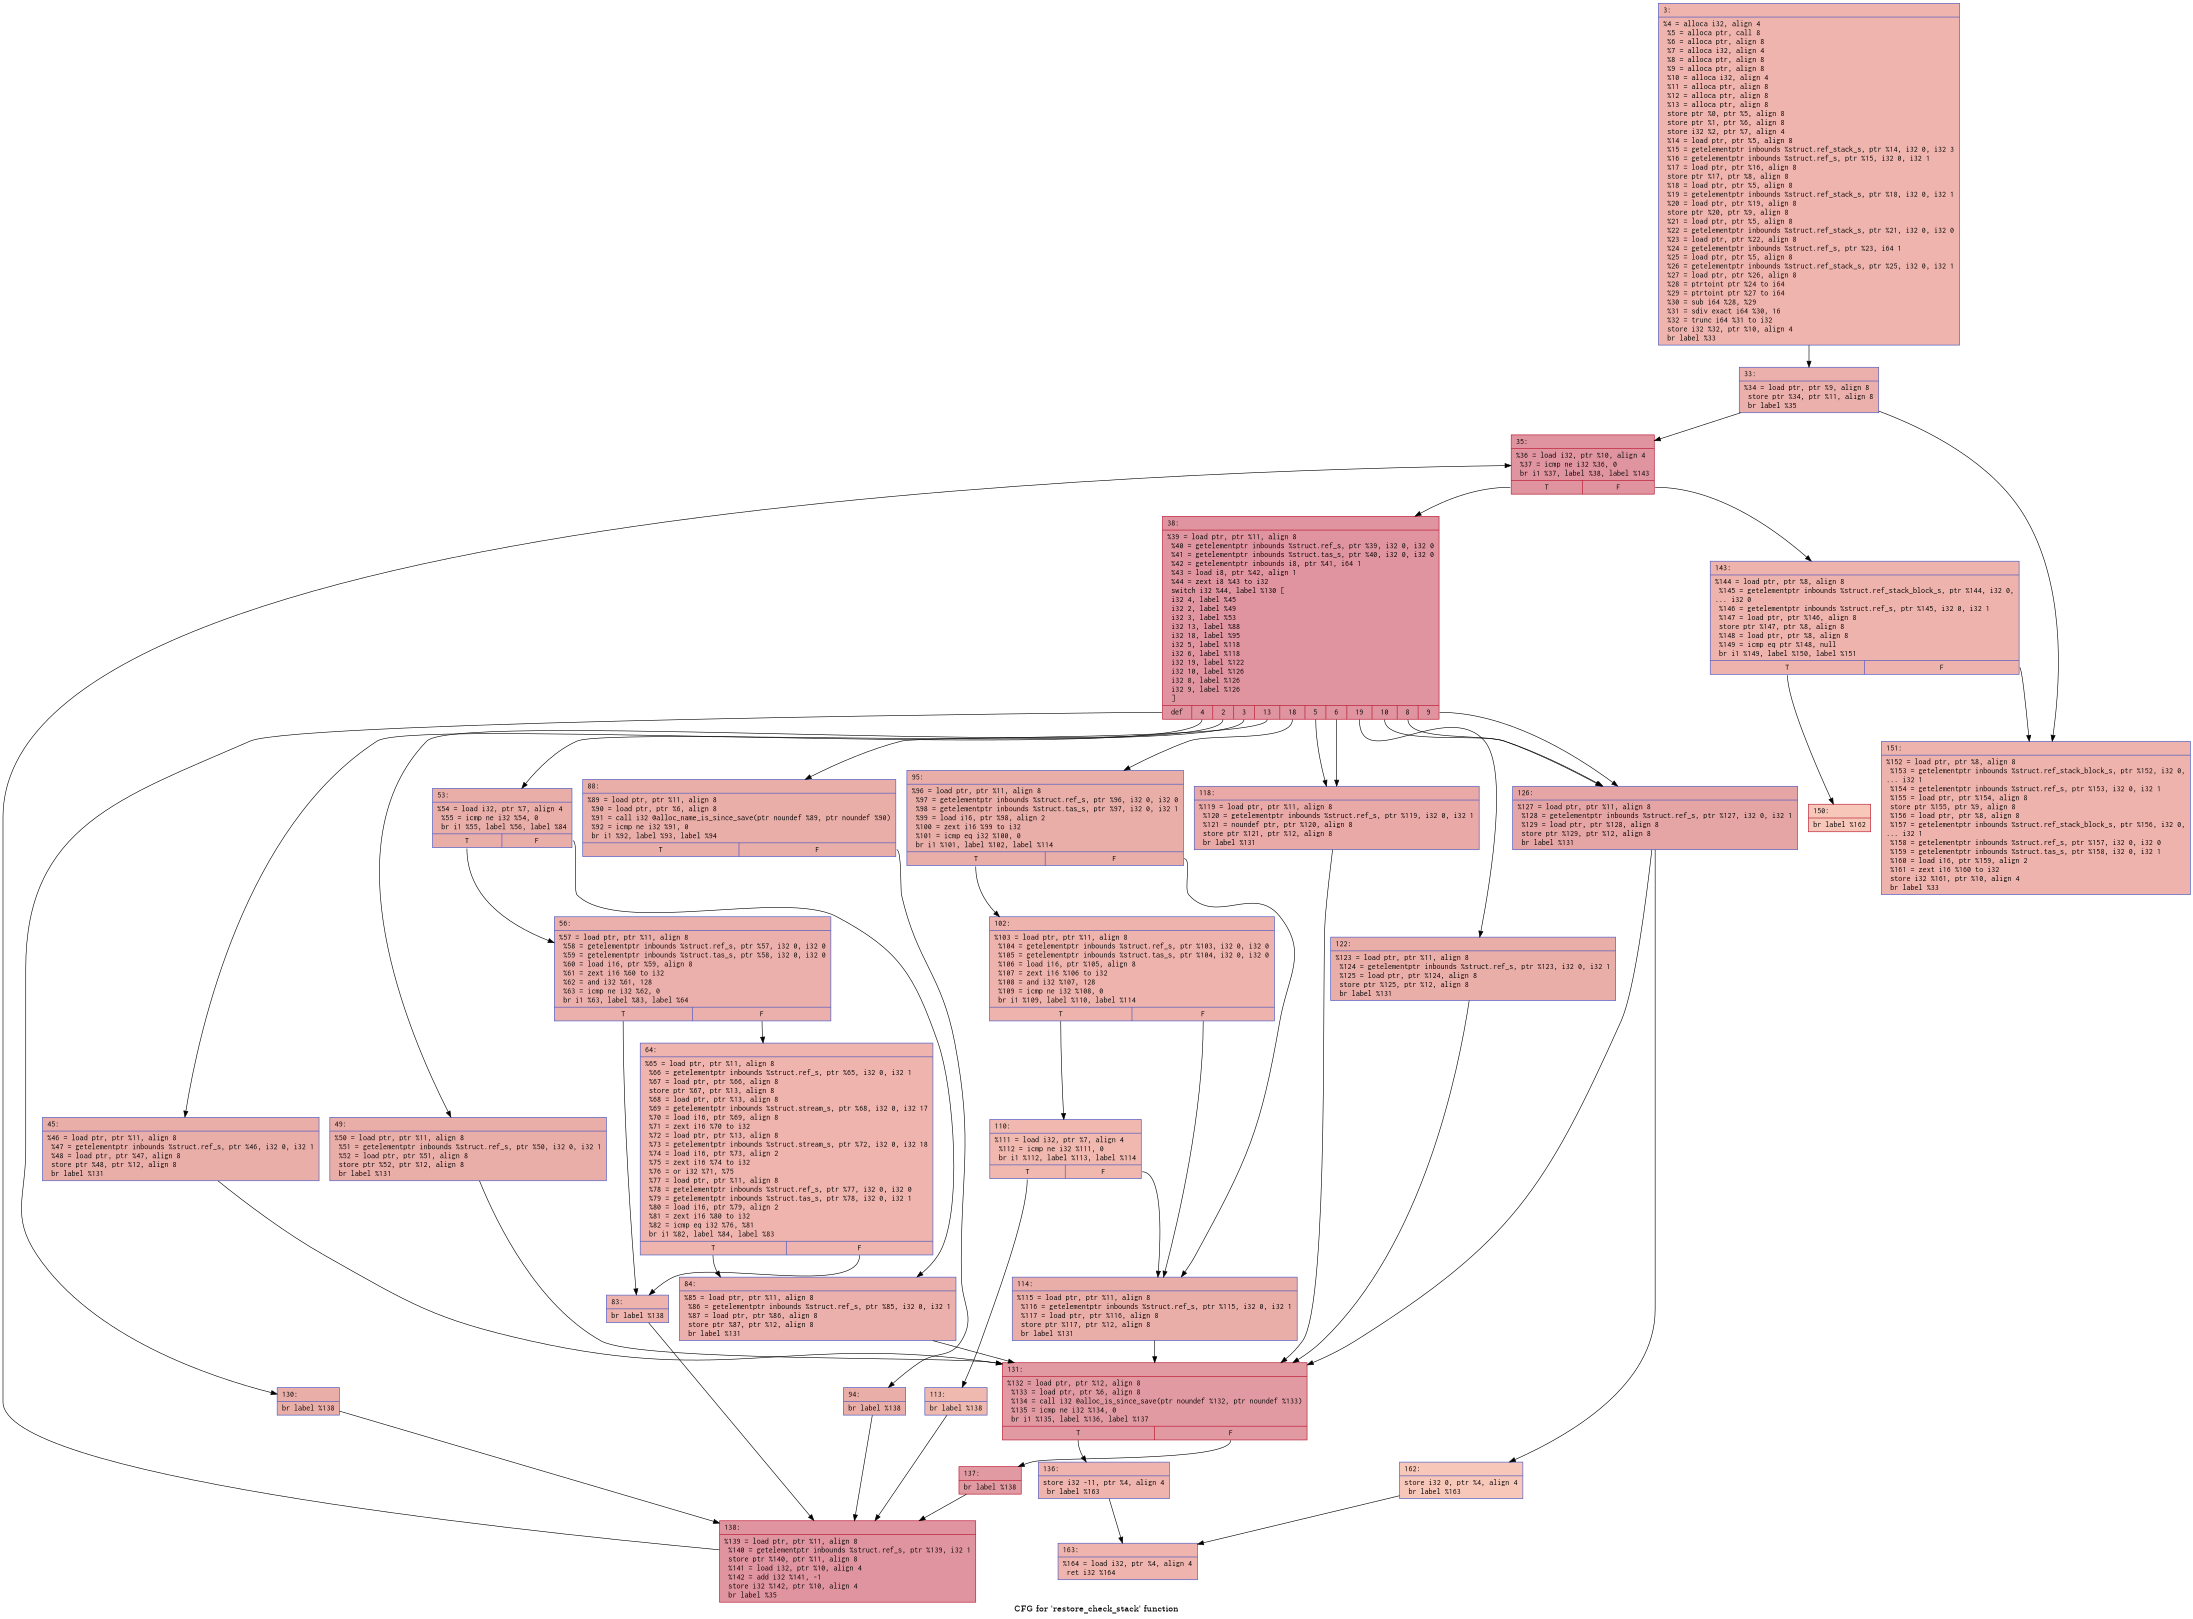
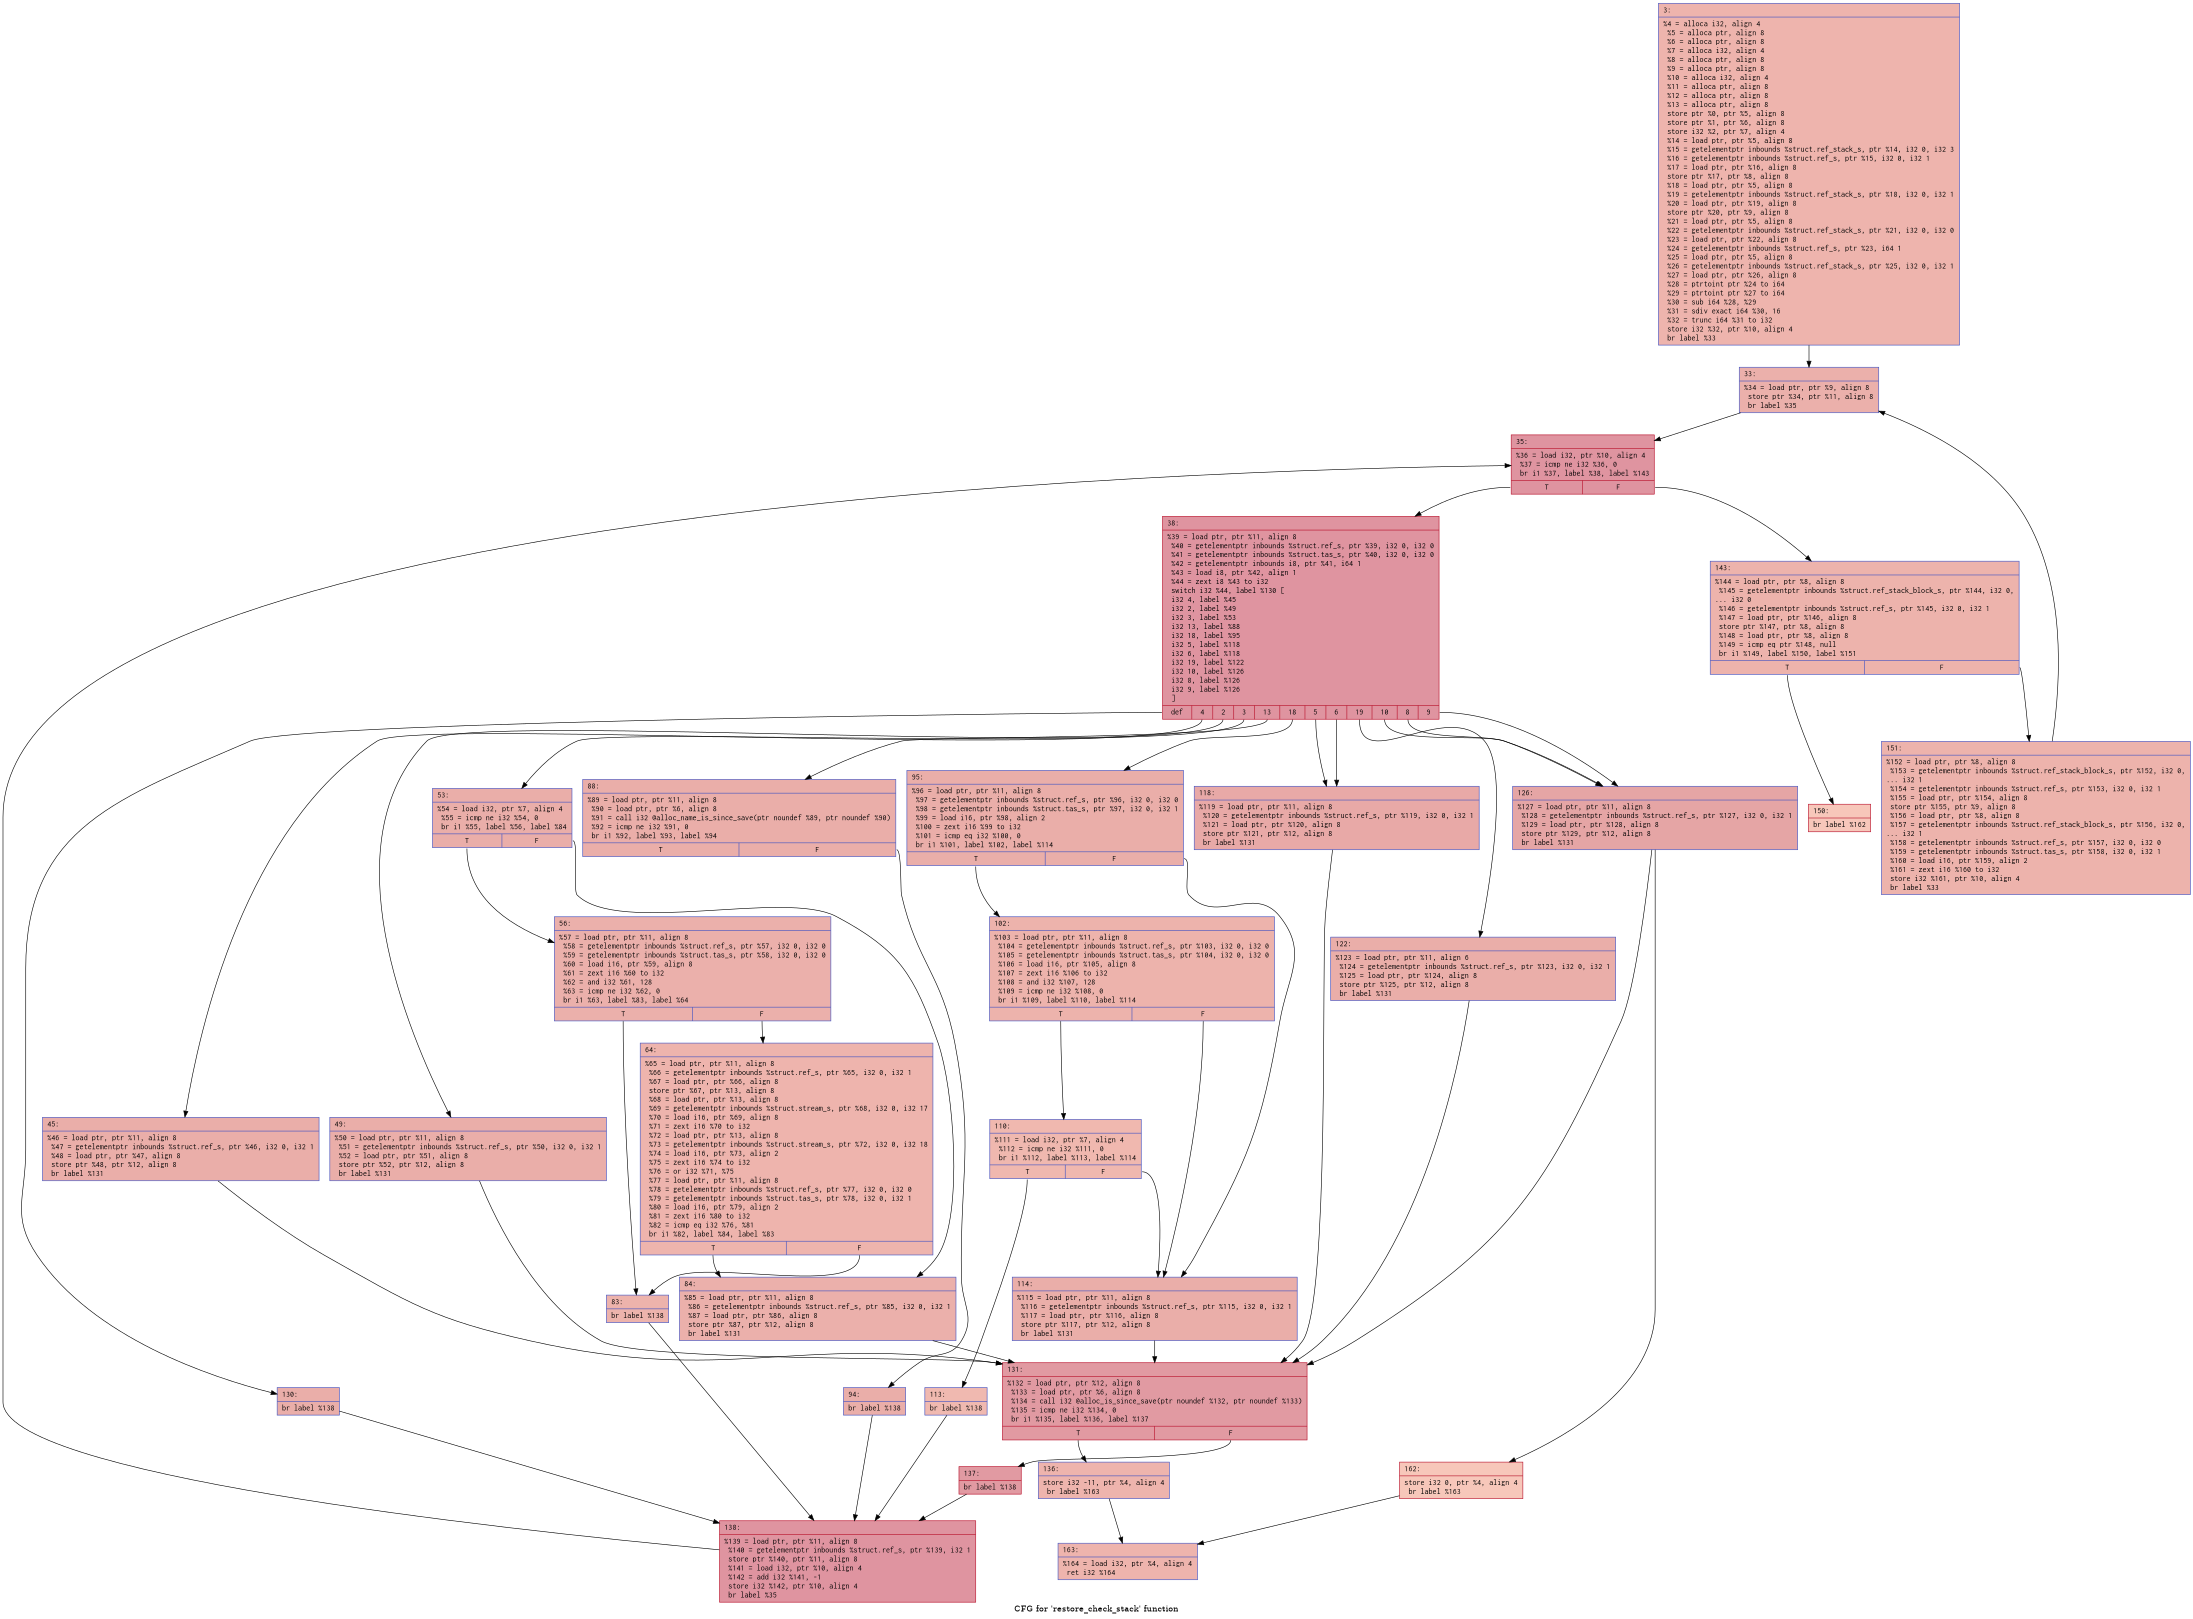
(1712, 33) -> (1714, 33)
(2034, 535) -> (2037, 540)
(1276, 825) -> (1270, 825)
(1402, 957) -> (1402, 957)
(1461, 1480) -> (1461, 1480)
